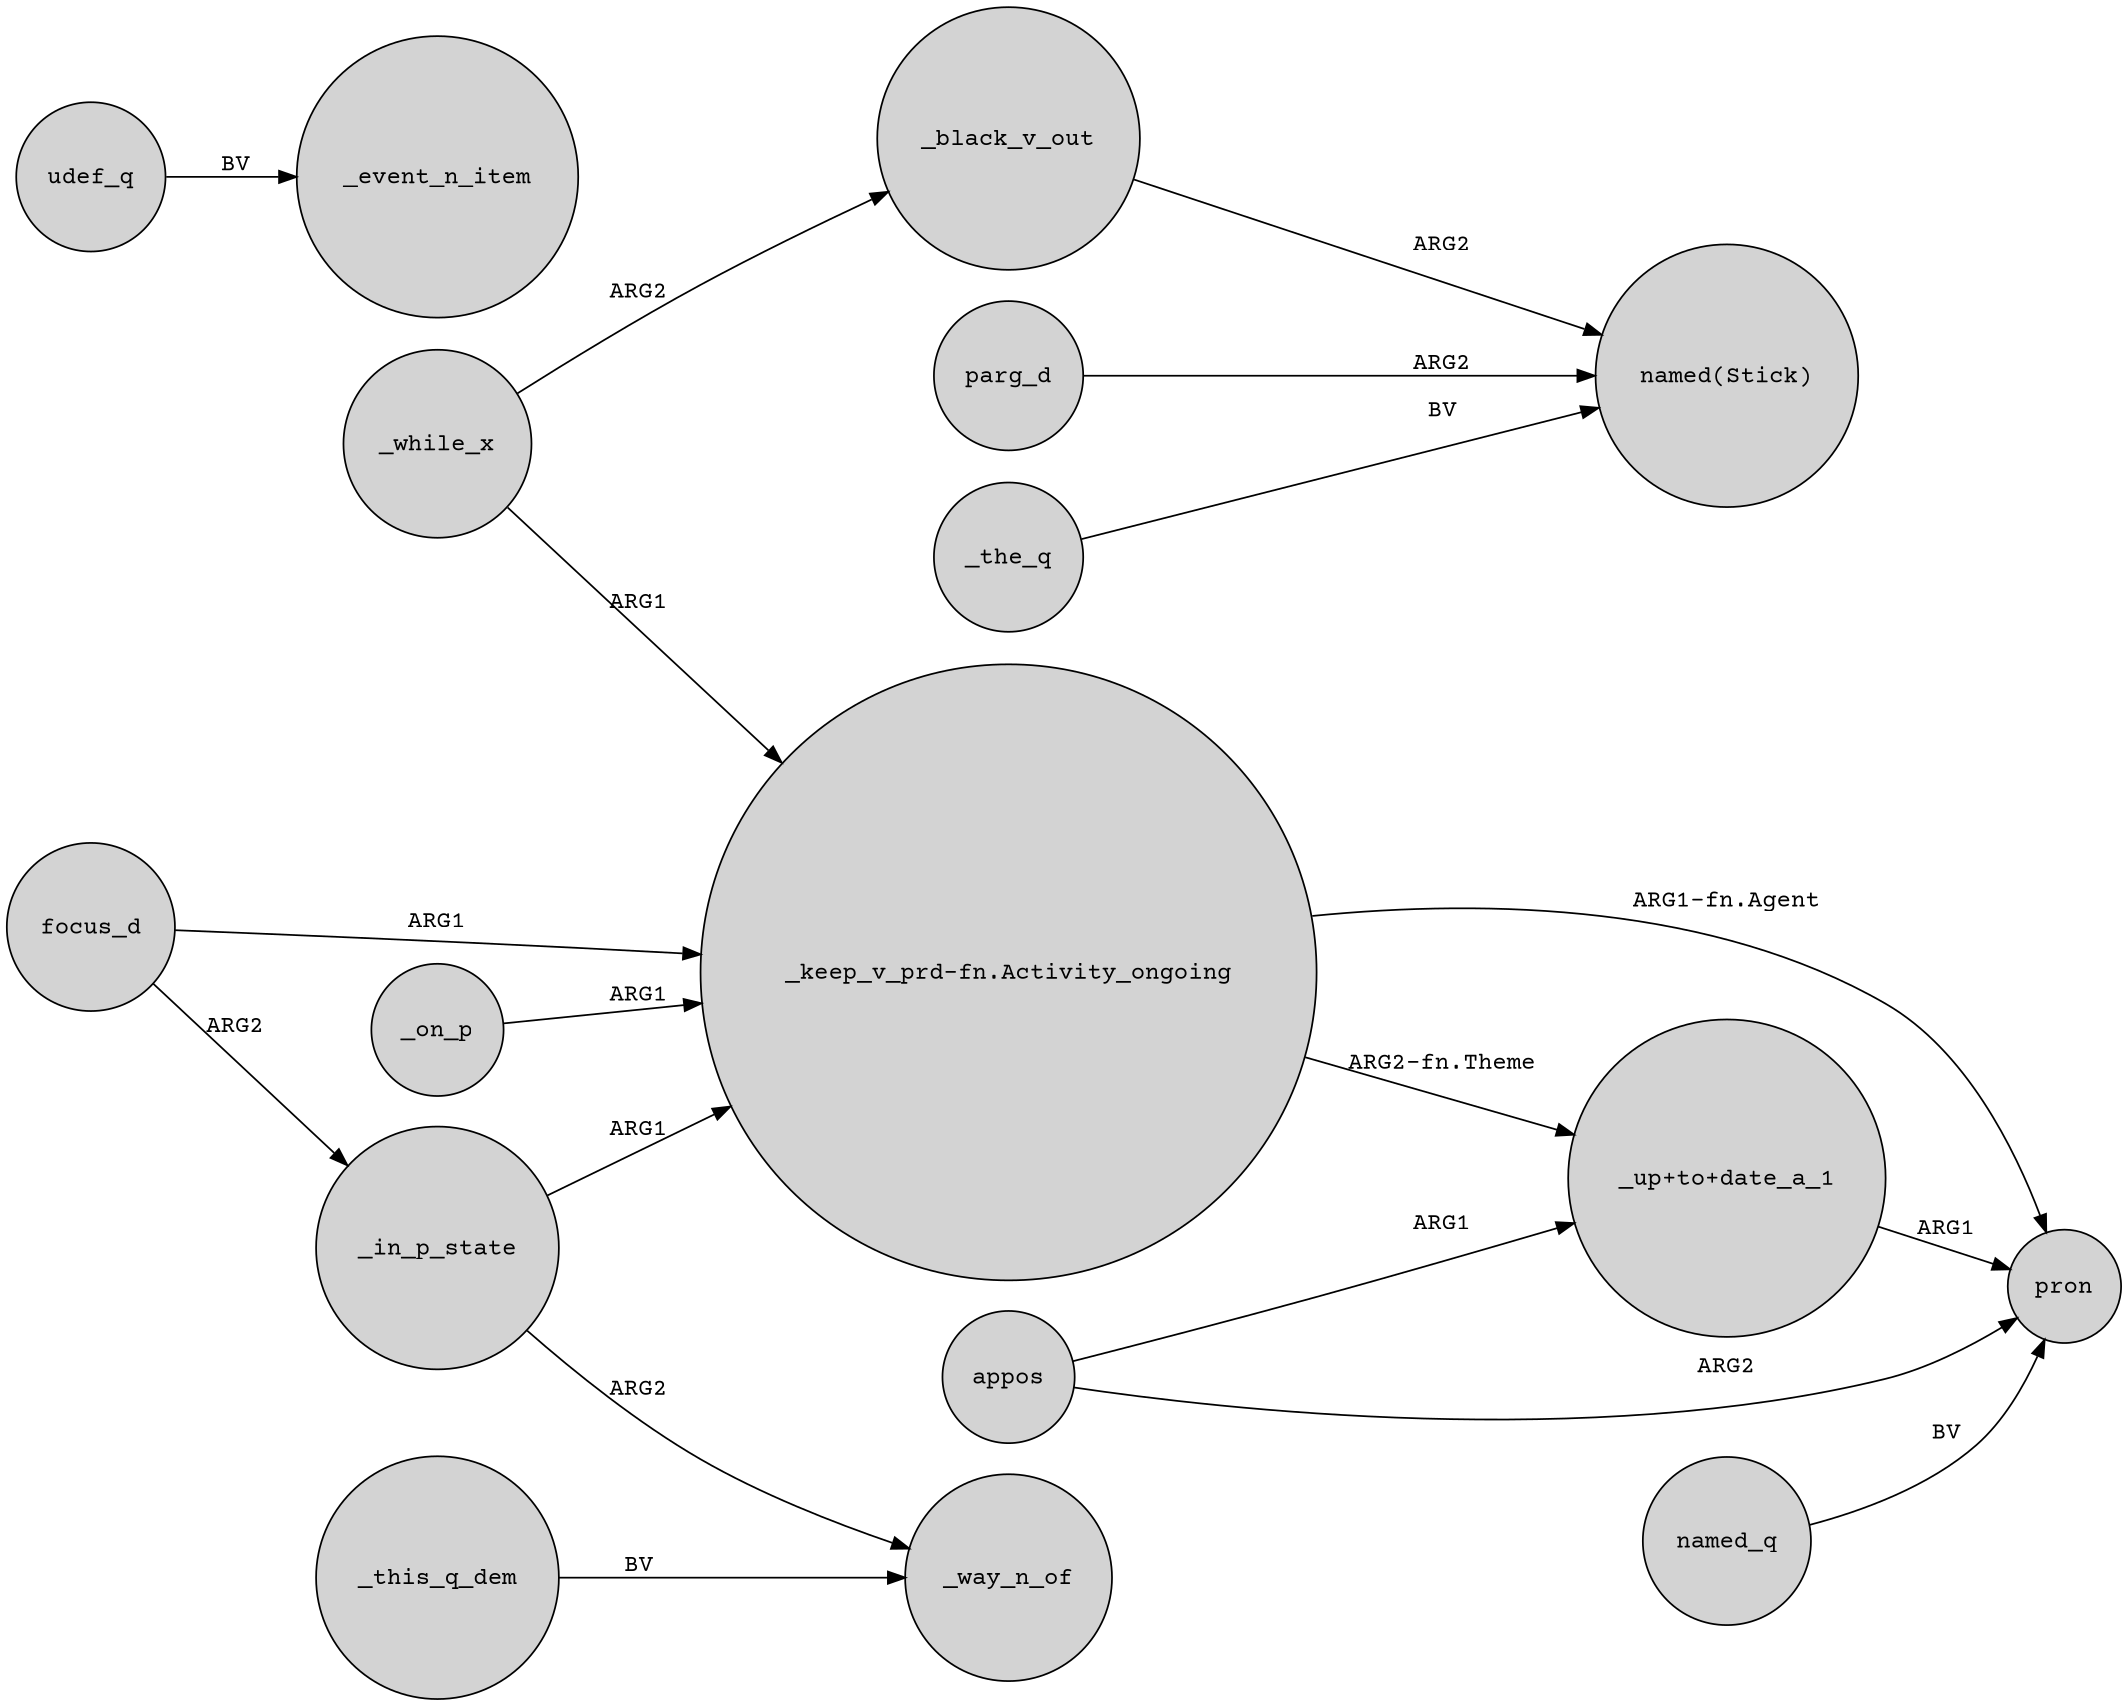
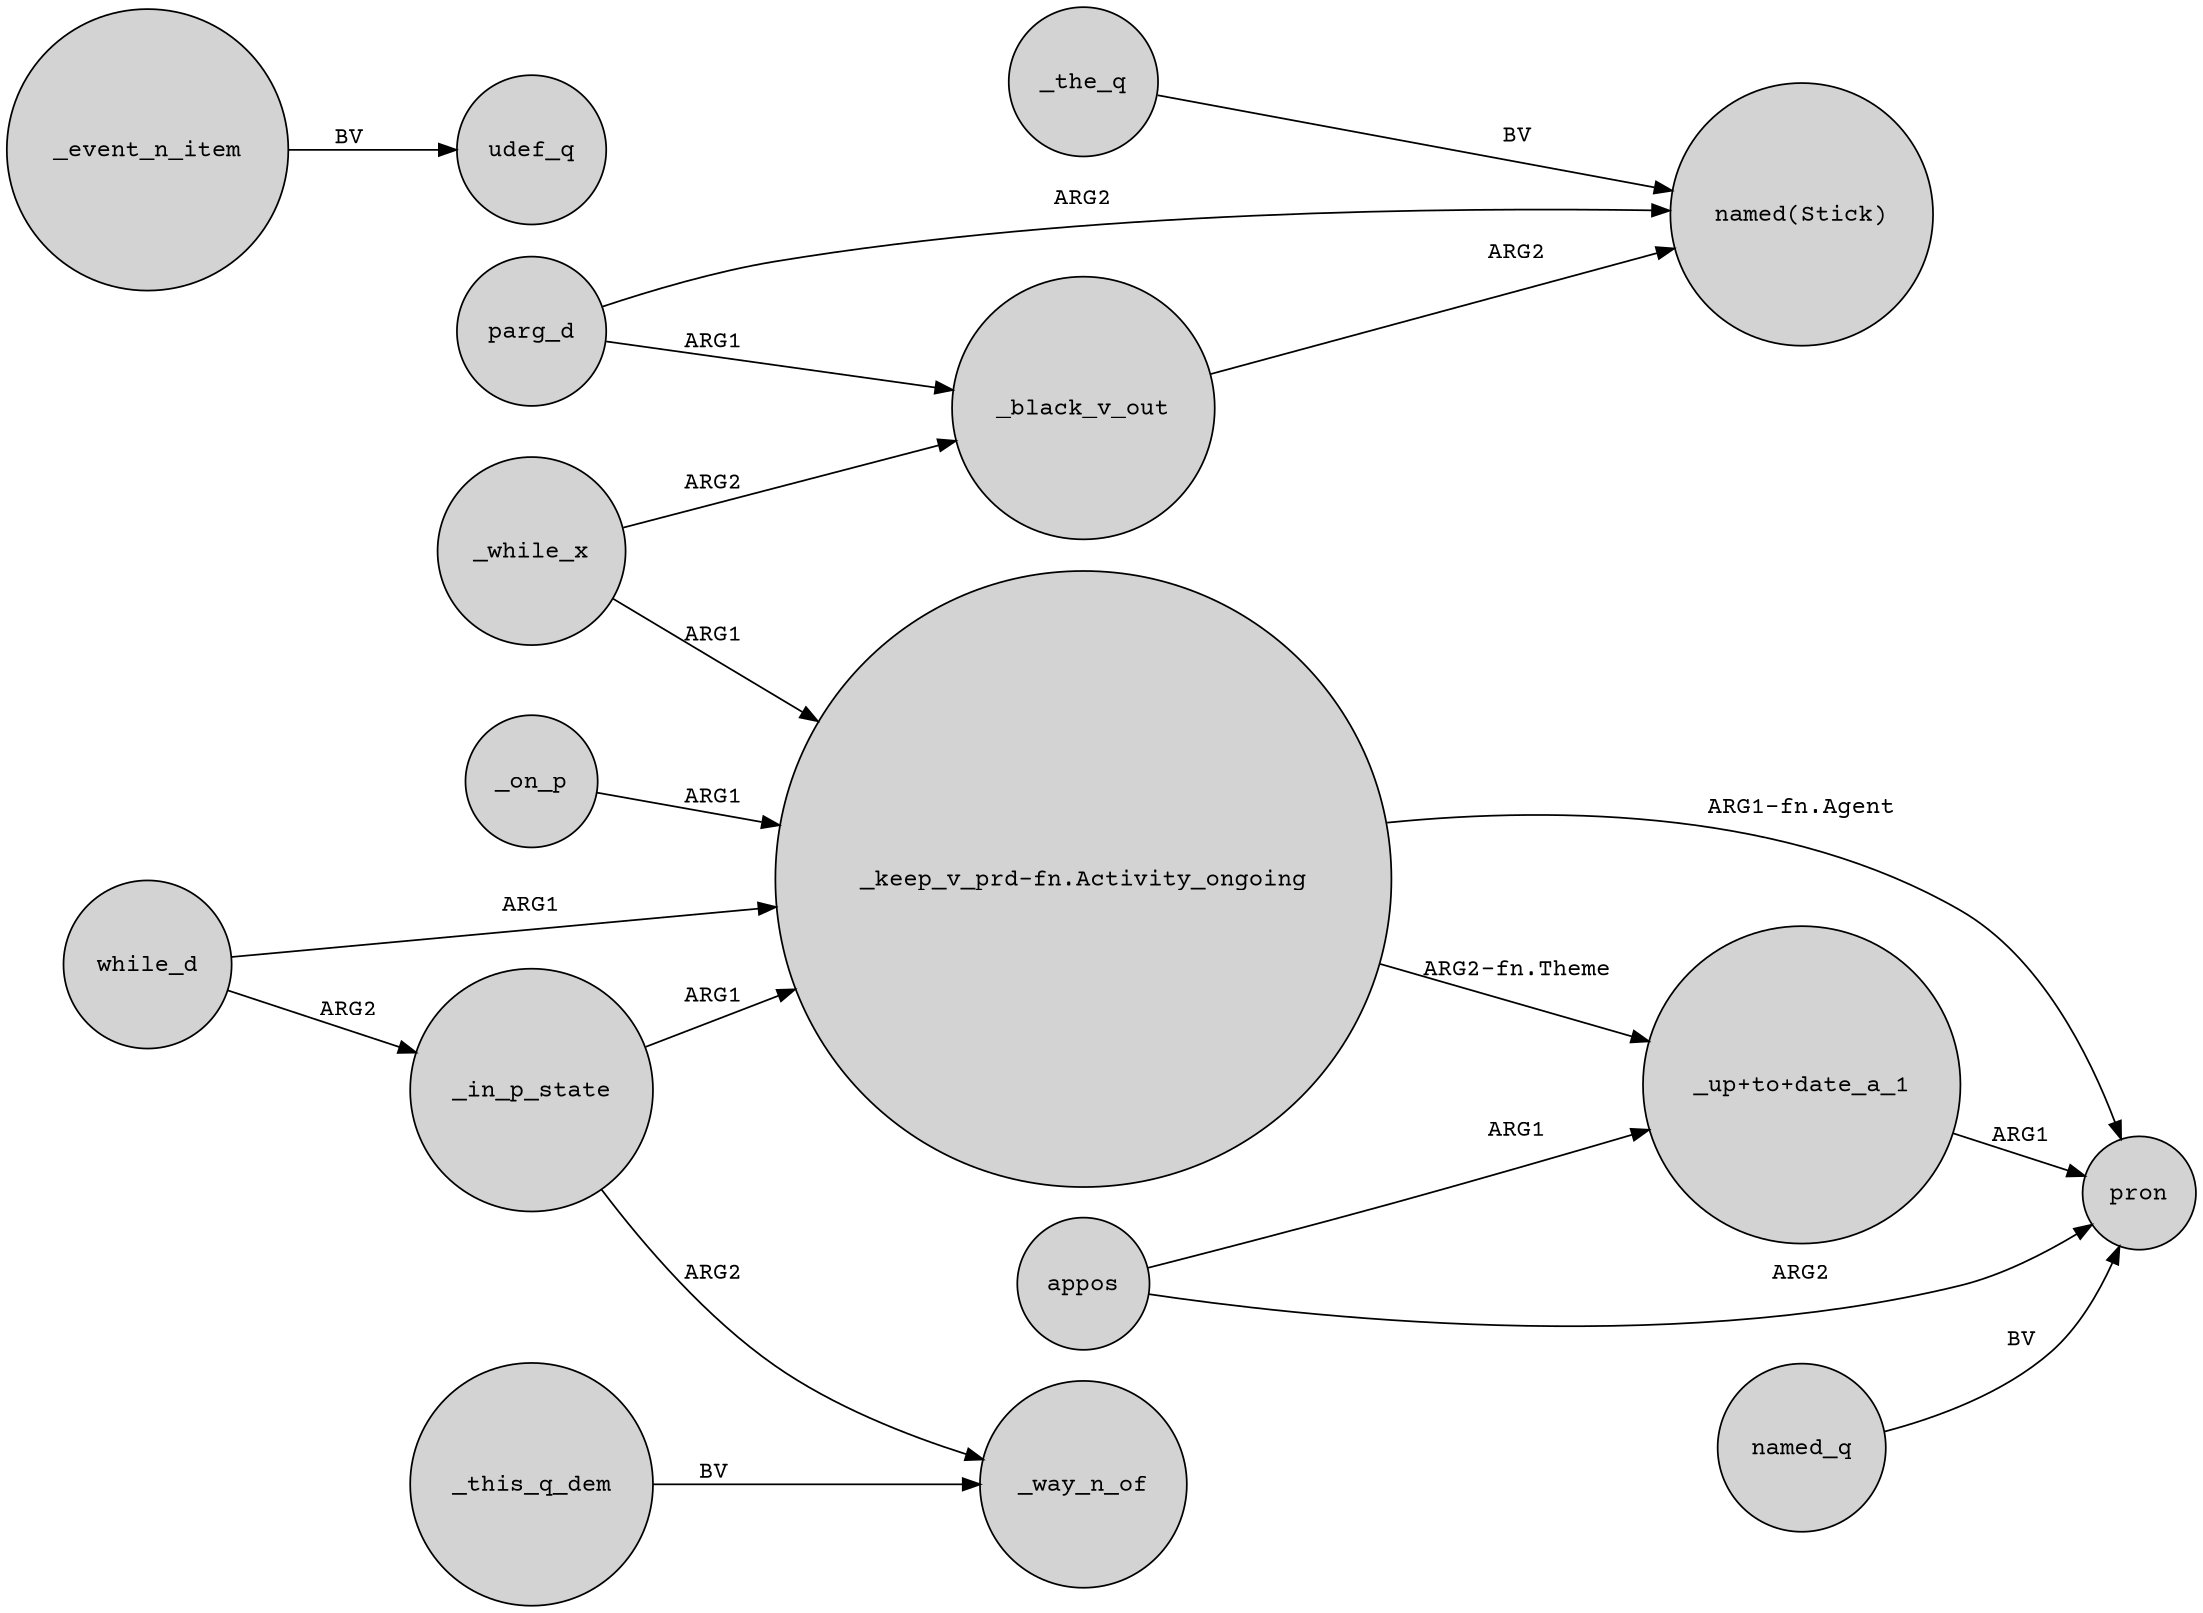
(222, 177) -> (363, 150)
none -> (771, 364)
(91, 927) -> (148, 965)
